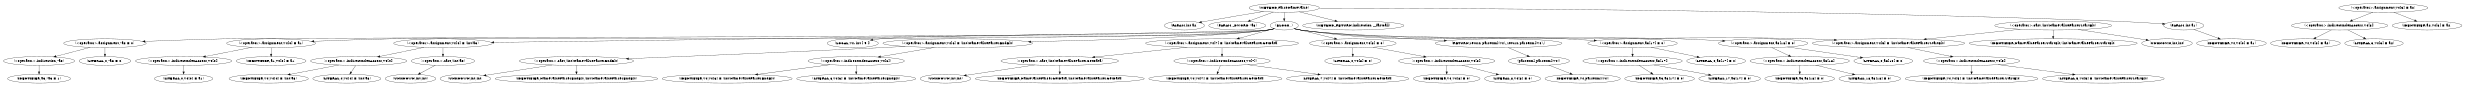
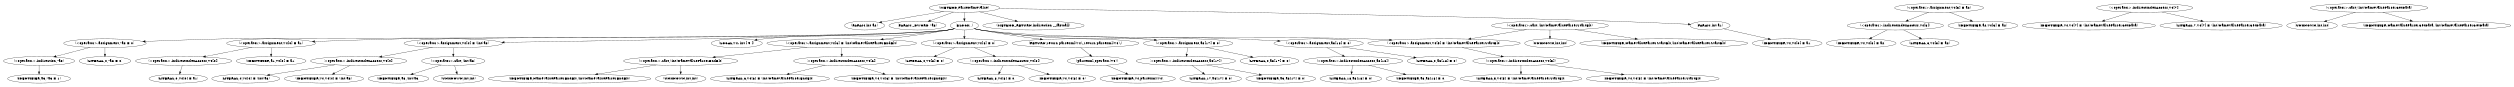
(1222, 43) -> none
(1539, 61) -> (1097, 61)
none -> (398, 79)
